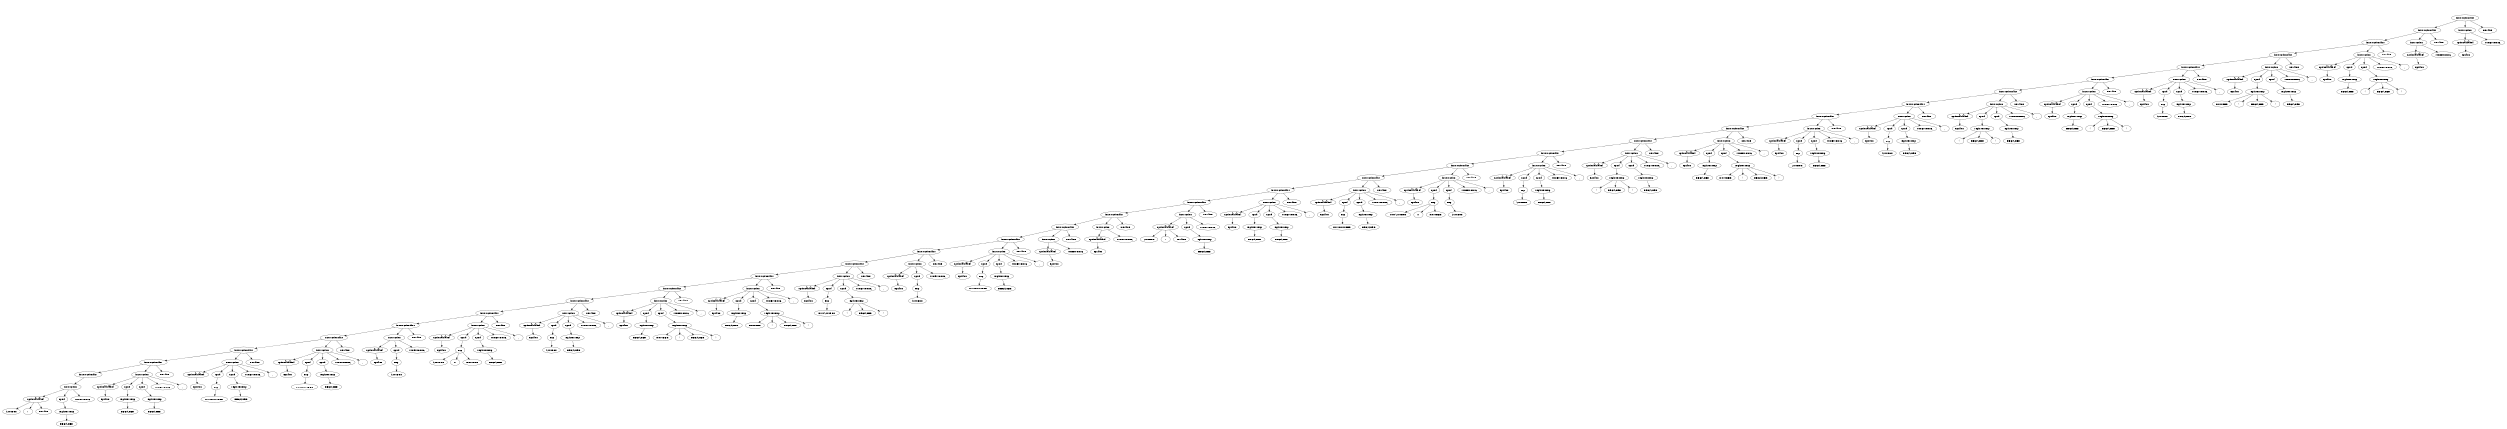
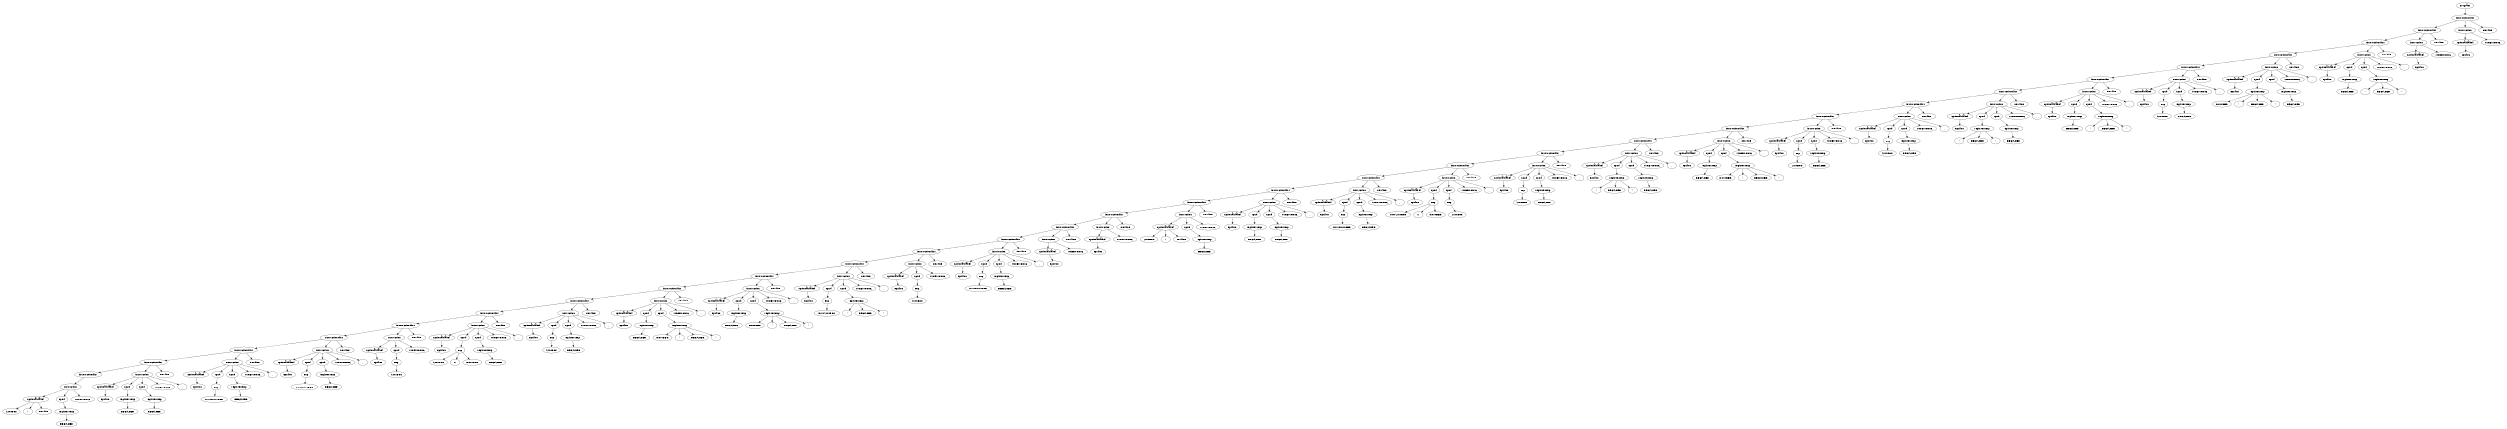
none -> (2465, 6)
